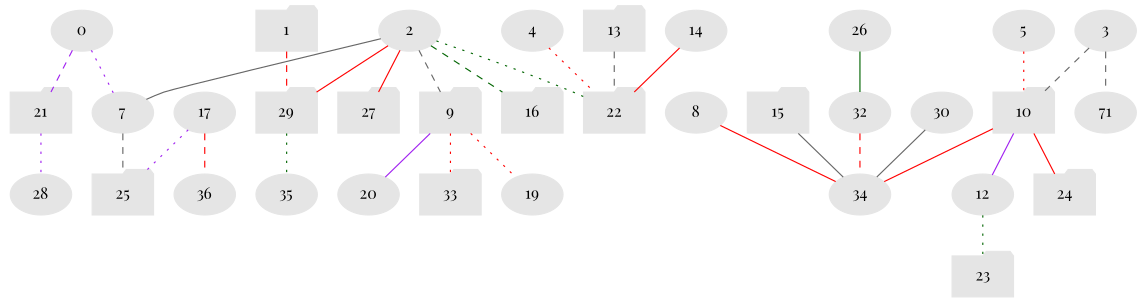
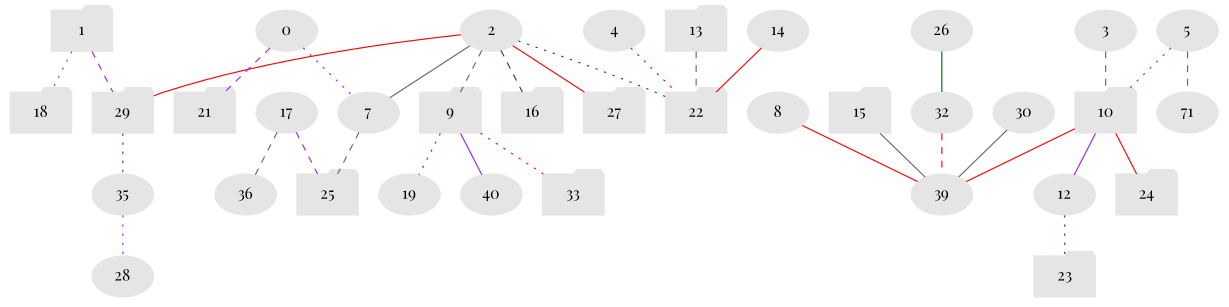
(287, 72) -> (102, 72)
(1024, 72) -> (1148, 70)
(1106, 72) -> (1188, 72)
none -> (41, 113)
(166, 152) -> (307, 153)
(41, 154) -> (123, 236)
(205, 154) -> (266, 154)
(369, 195) -> (491, 195)
(860, 195) -> (942, 195)
